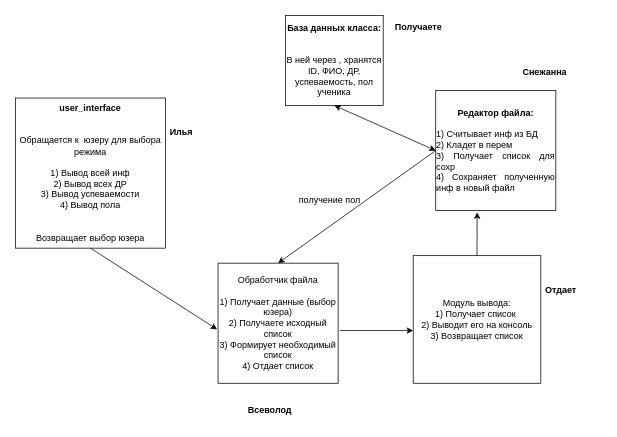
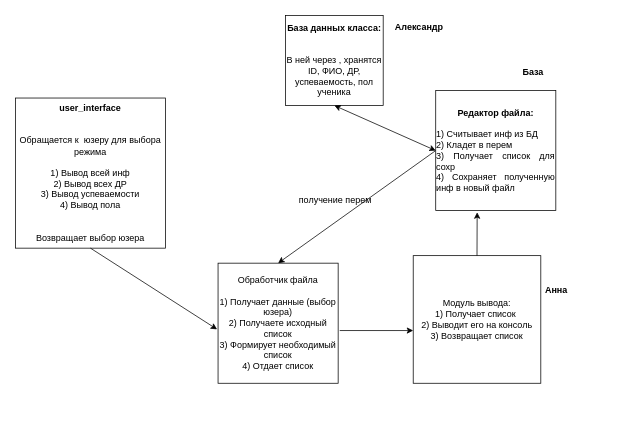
(417, 27) -> (417, 27)
(542, 72) -> (532, 72)
(195, 132) -> none
(330, 200) -> (335, 200)
(560, 290) -> (555, 290)
(273, 409) -> none
